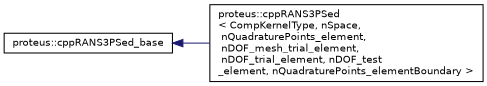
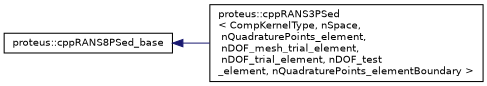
(88, 43) -> (88, 43)
